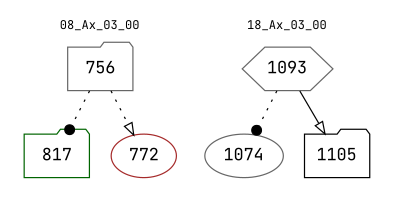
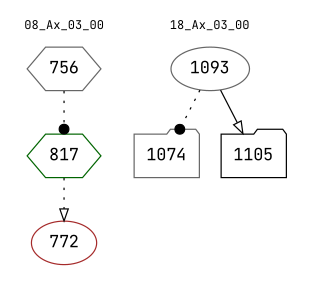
(100, 69) -> (64, 69)
(288, 69) -> (210, 69)
(120, 108) -> (64, 193)
(57, 156) -> (64, 156)
(244, 156) -> (167, 156)
